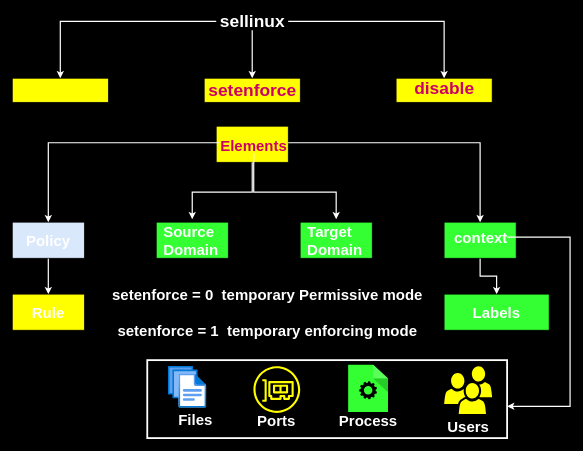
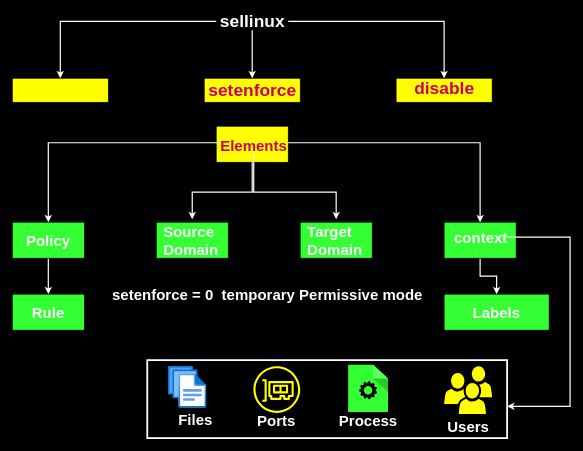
(48, 240) -> (48, 240)
(48, 312) -> (48, 312)
(267, 330) -> none
